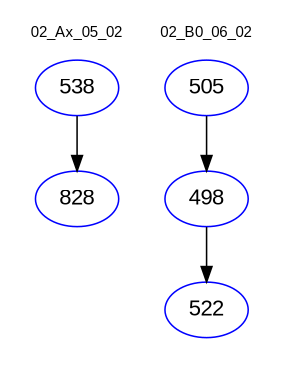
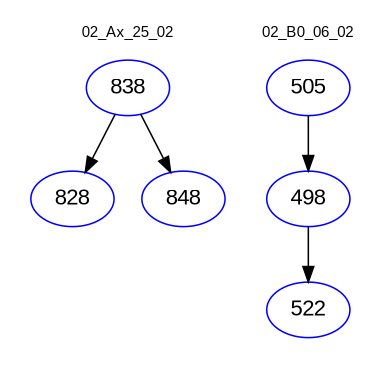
(77, 33) -> (128, 33)
(77, 88) -> (128, 88)
none -> (183, 199)
